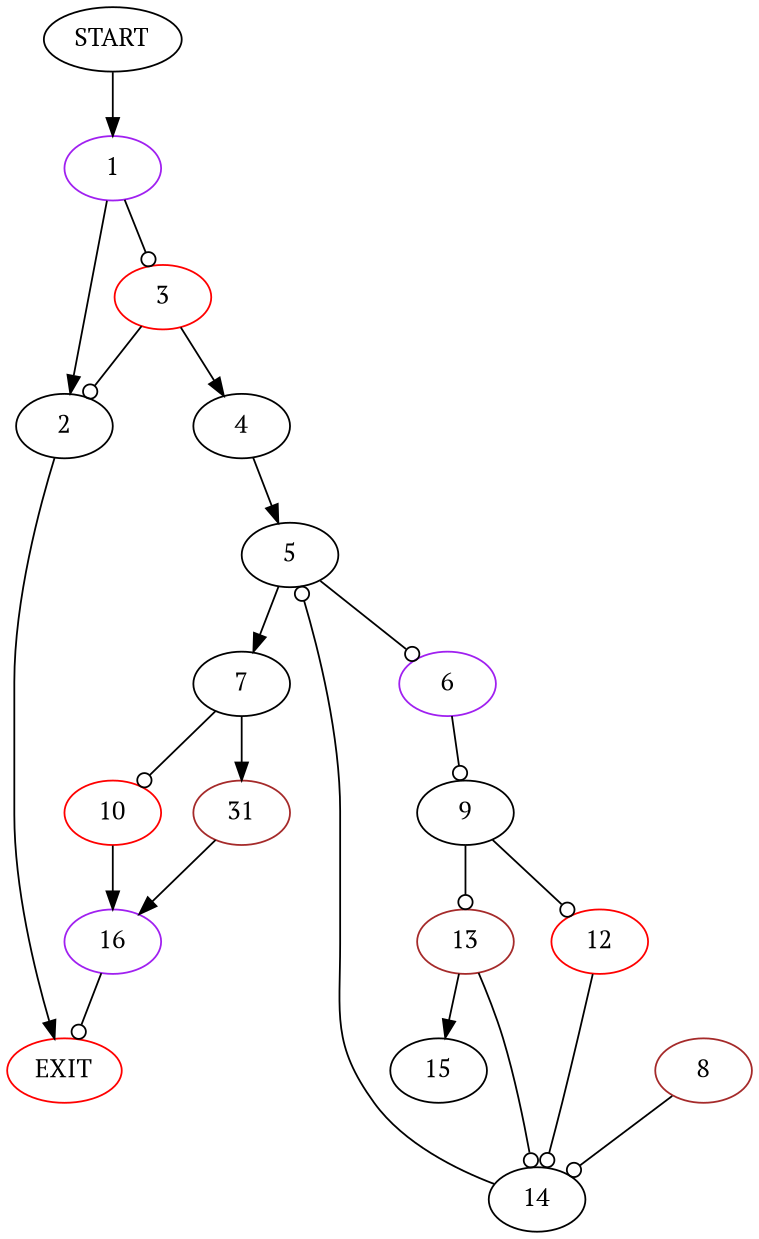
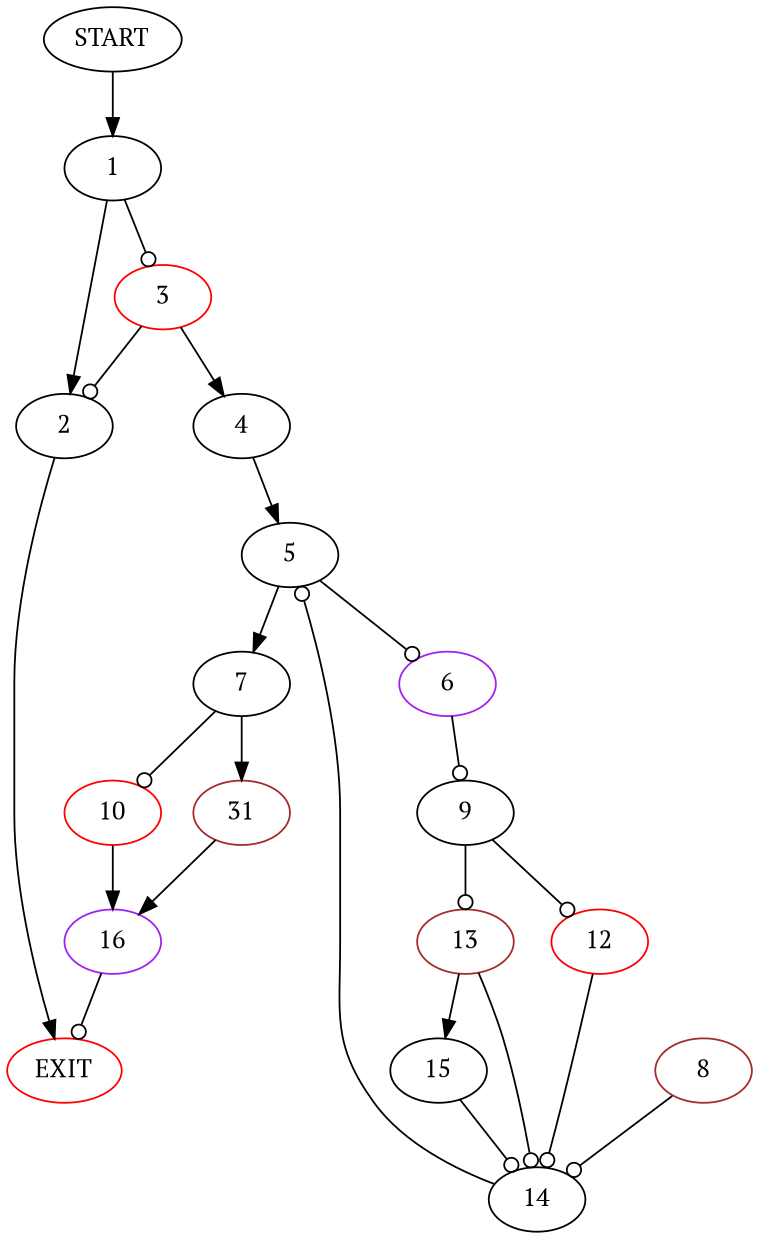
(113, 168) -> (113, 168)
none -> (483, 1129)
